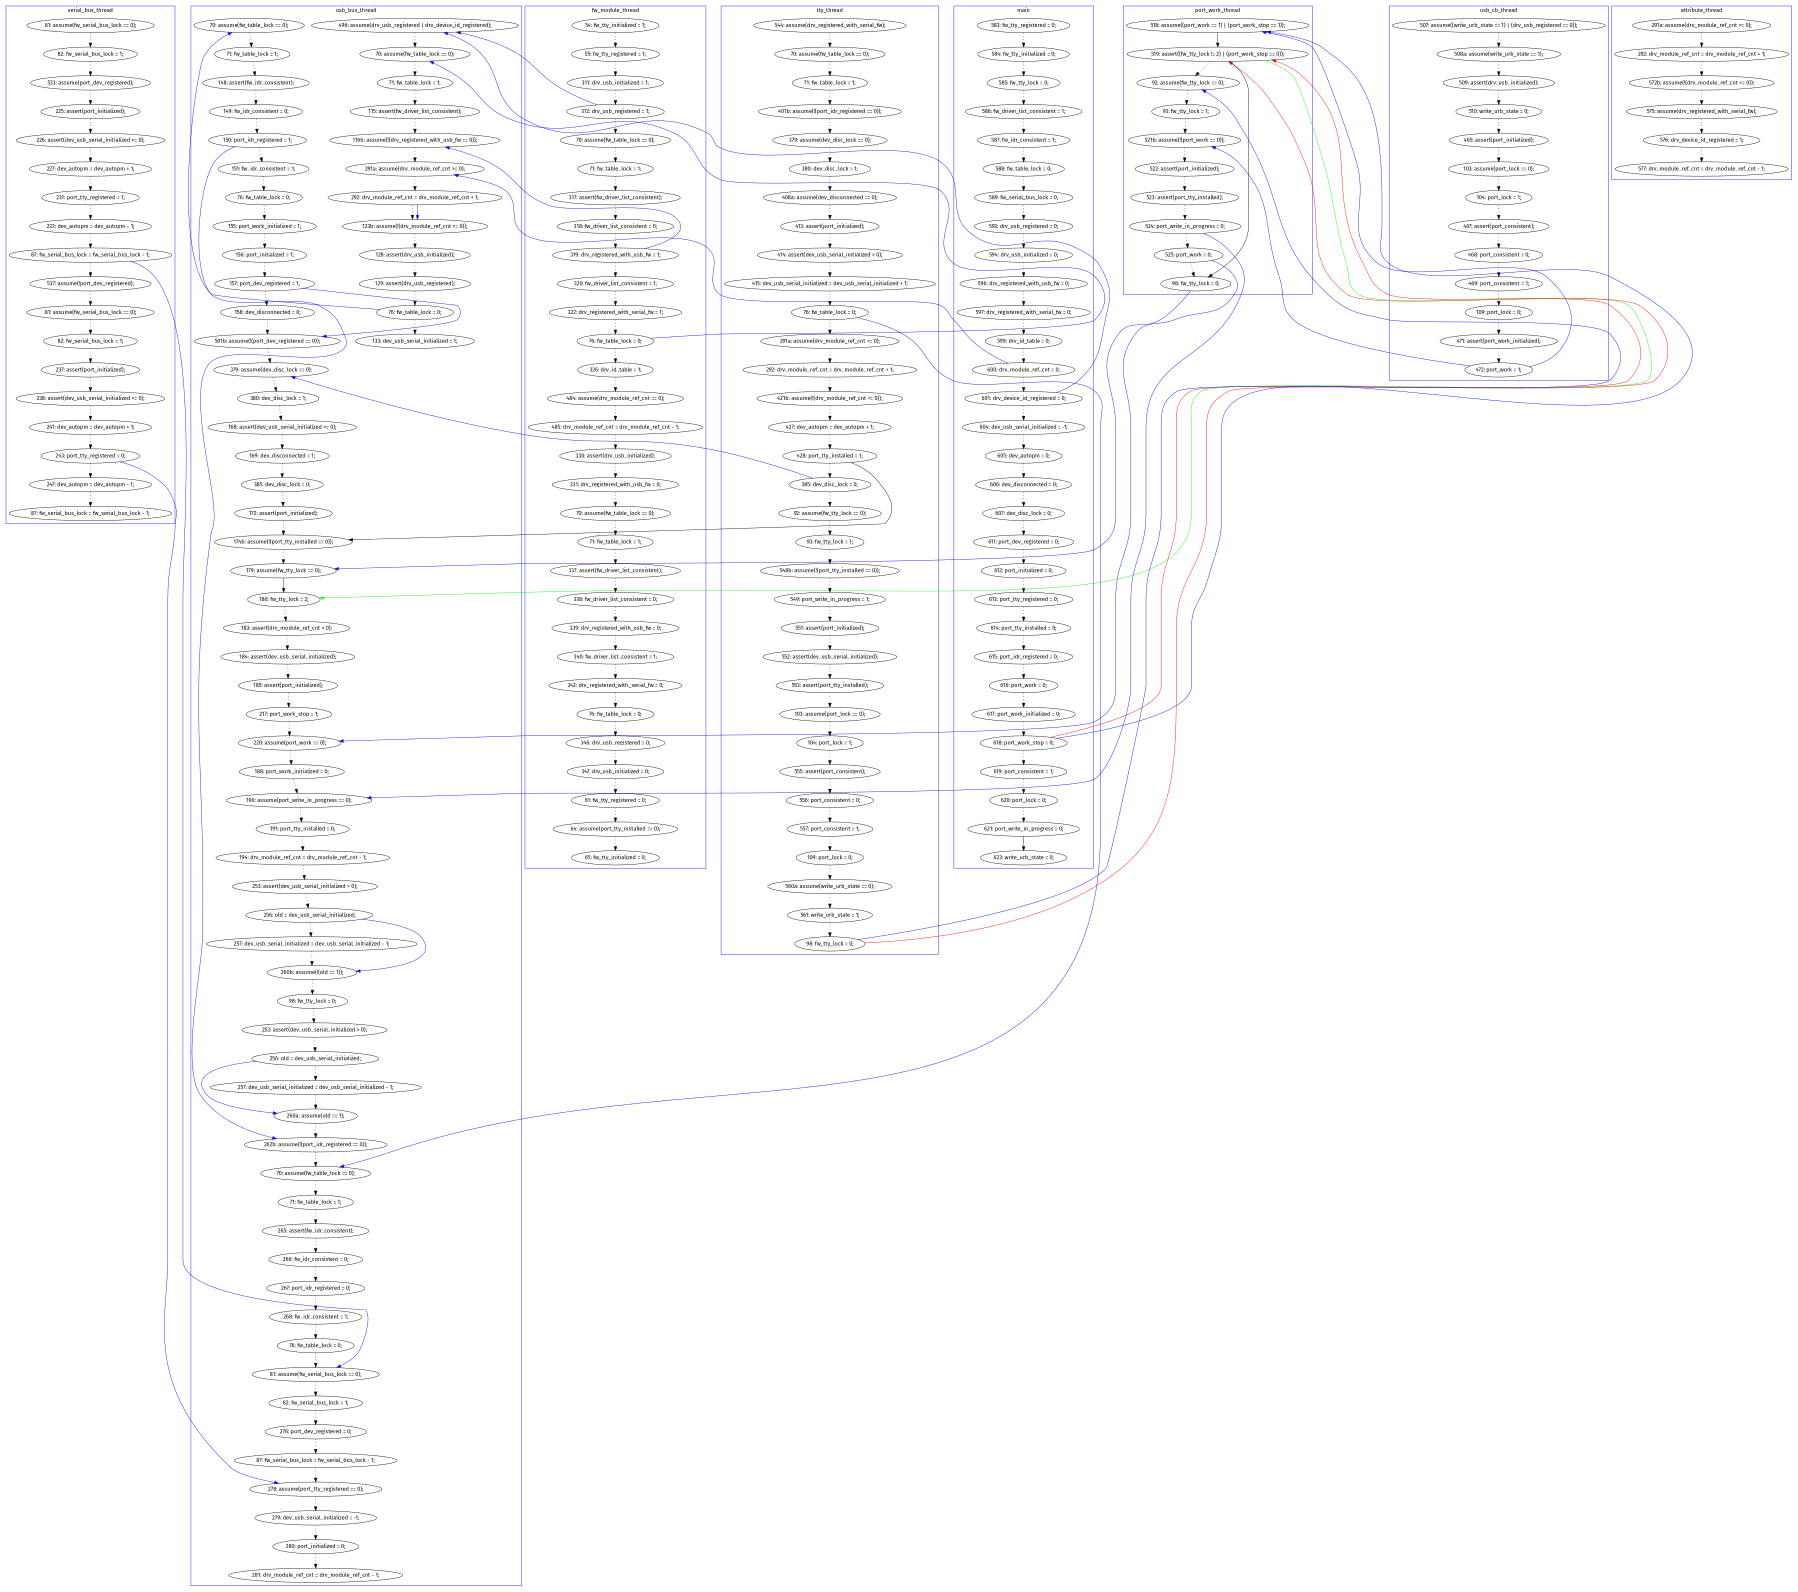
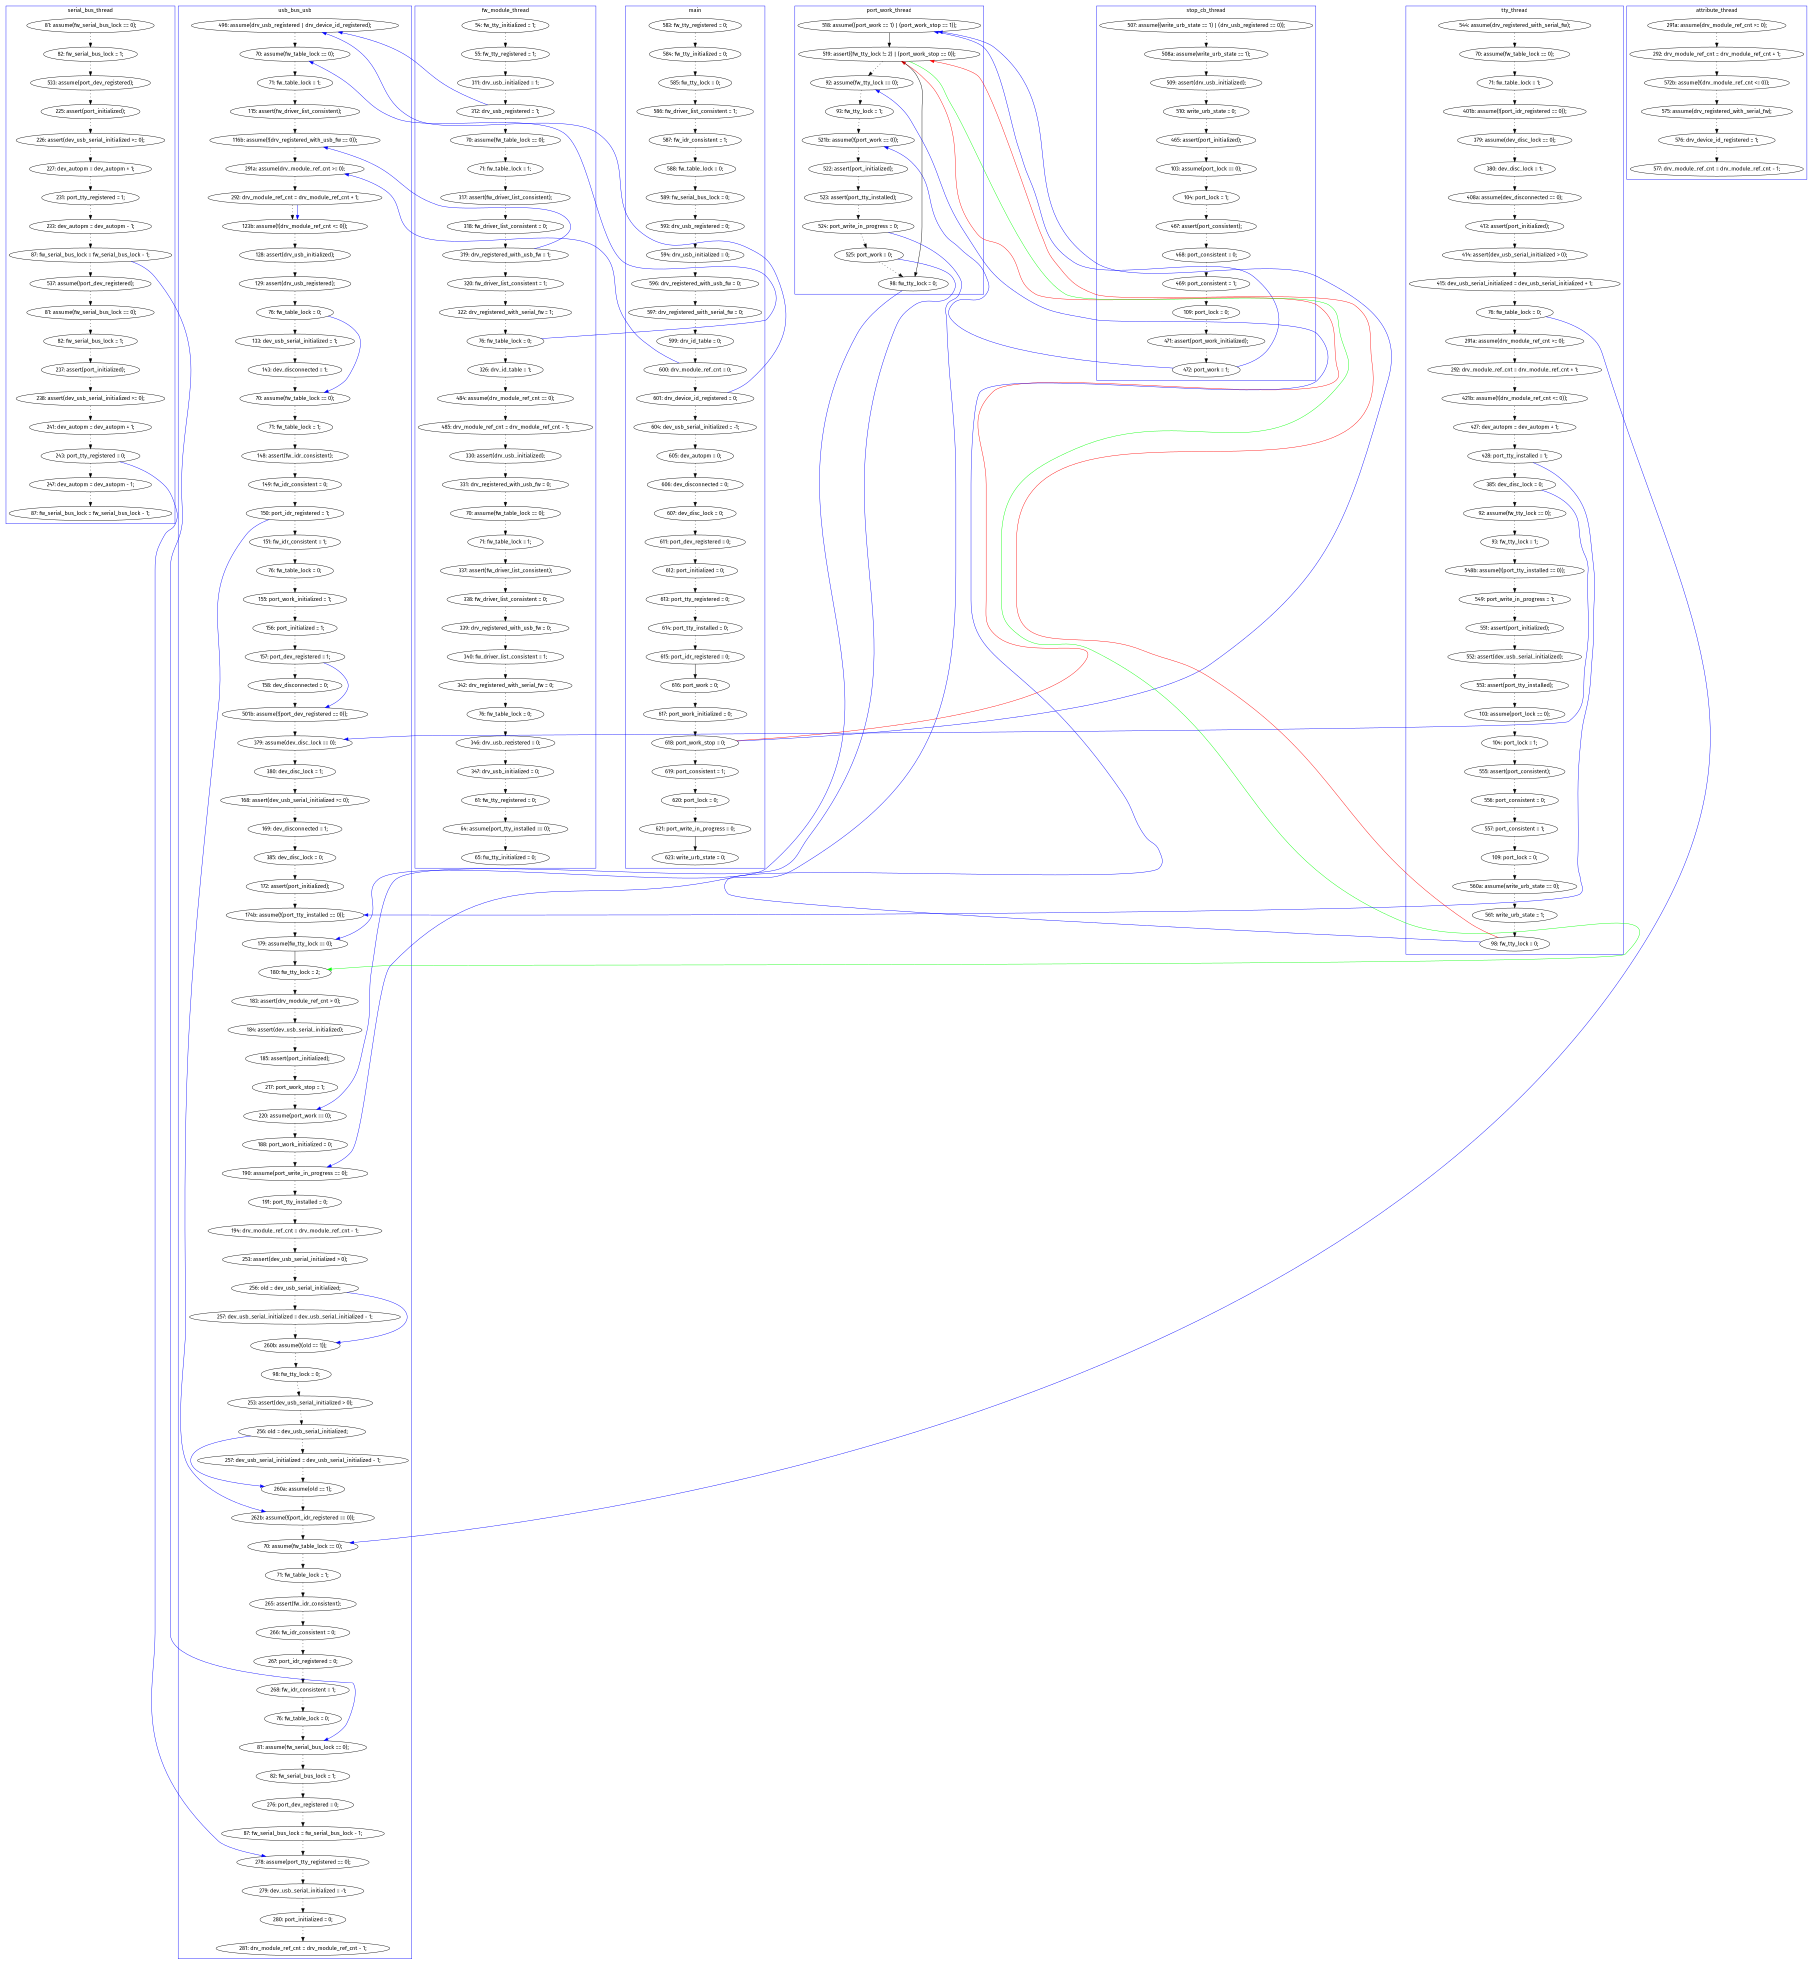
(356, 11) -> (295, 11)
(1499, 11) -> (1206, 11)
none -> (295, 370)
(660, 531) -> (1204, 911)
(1024, 669) -> (695, 669)
